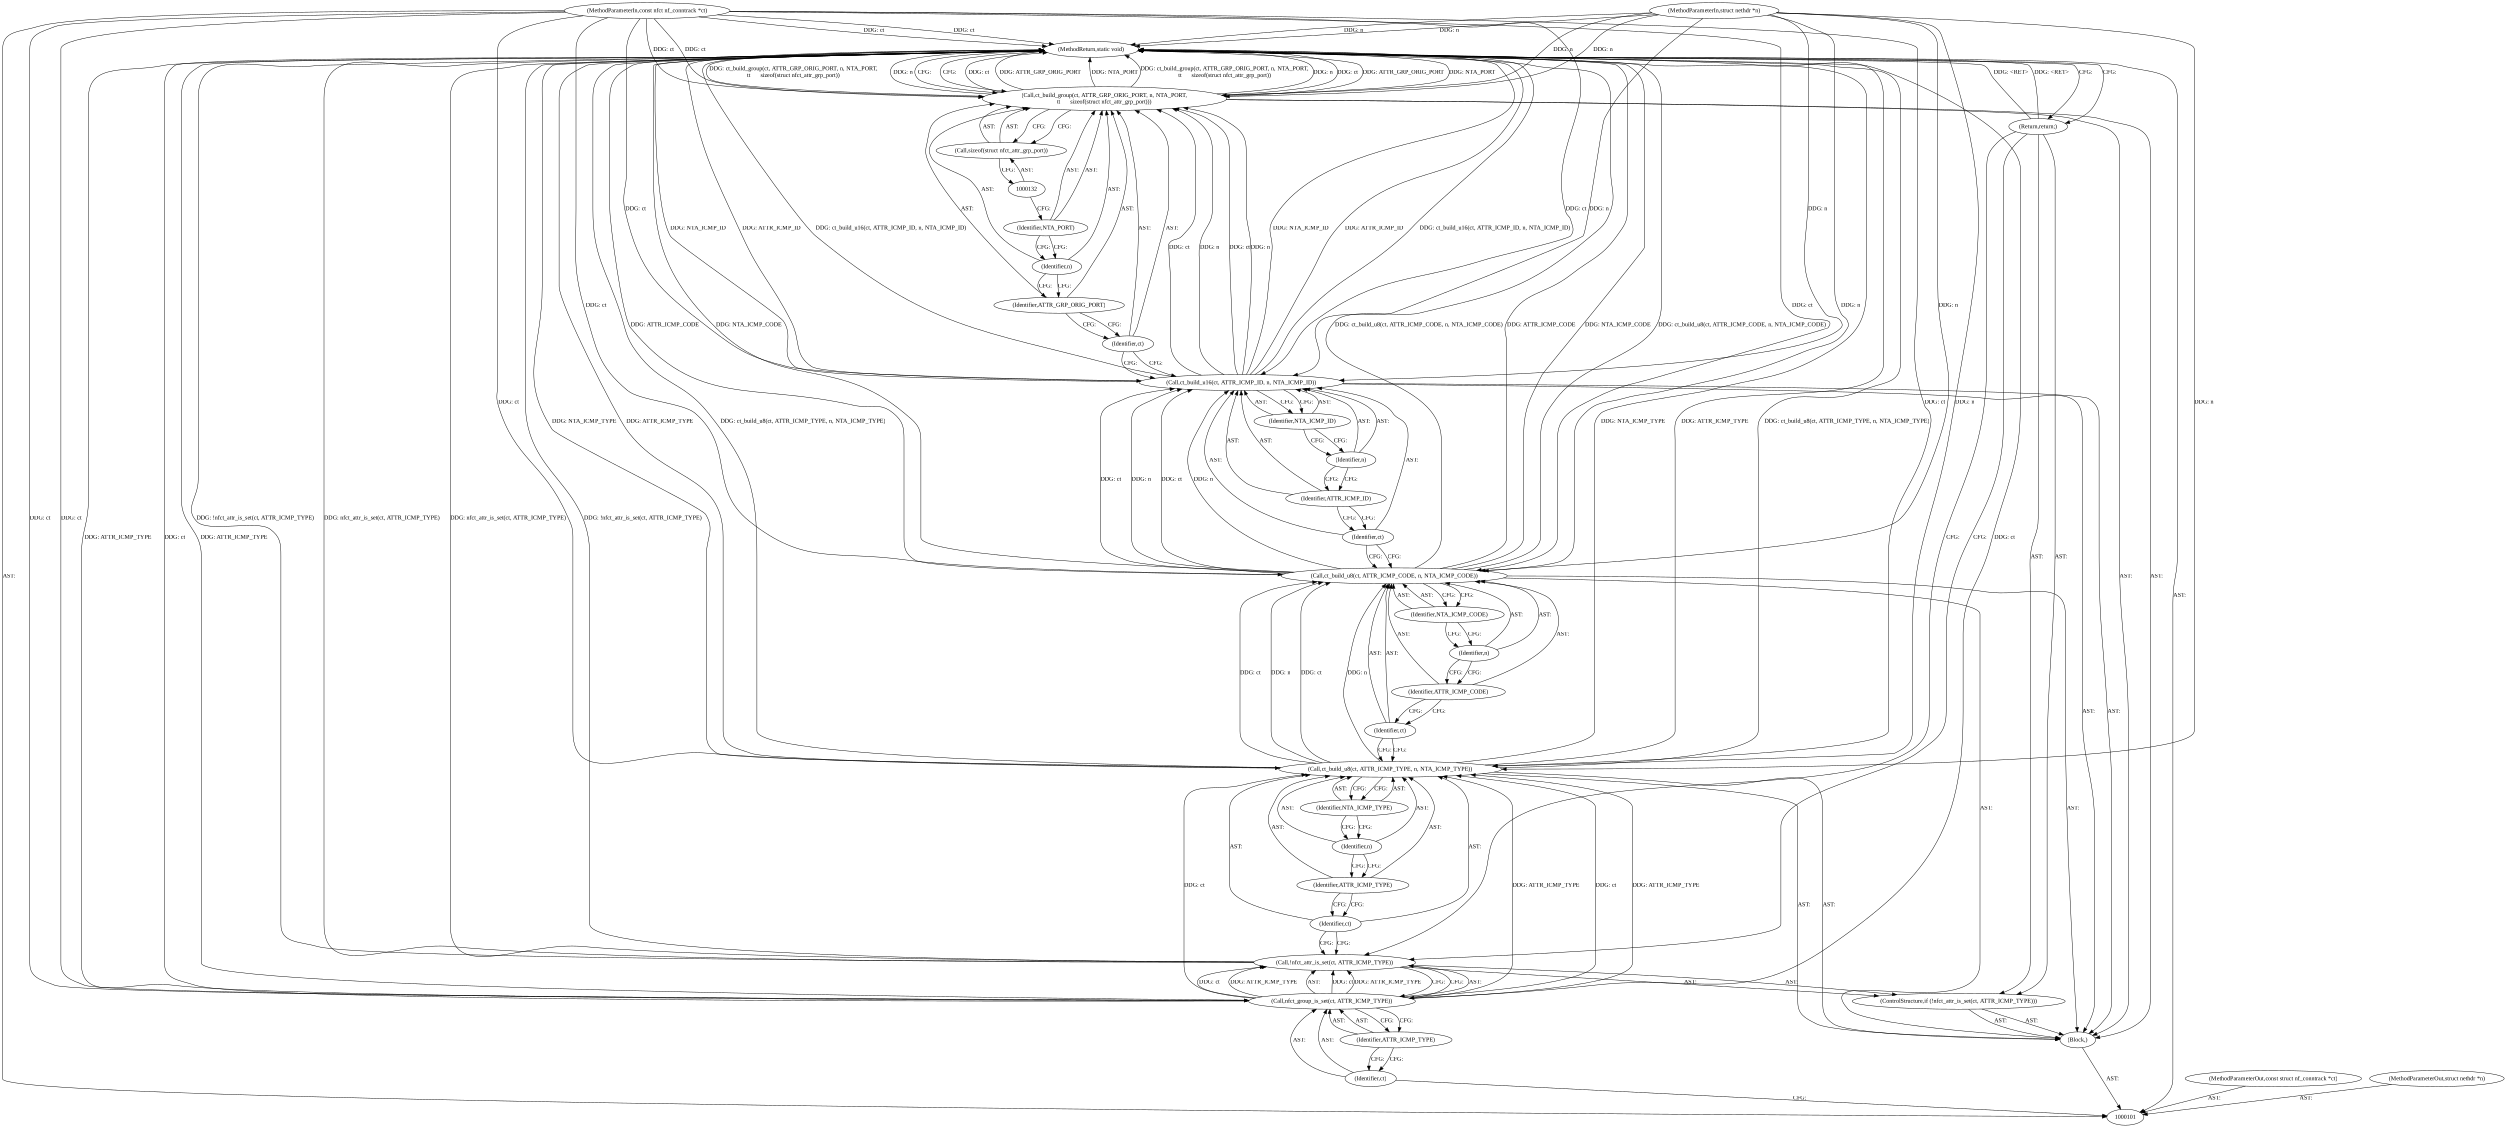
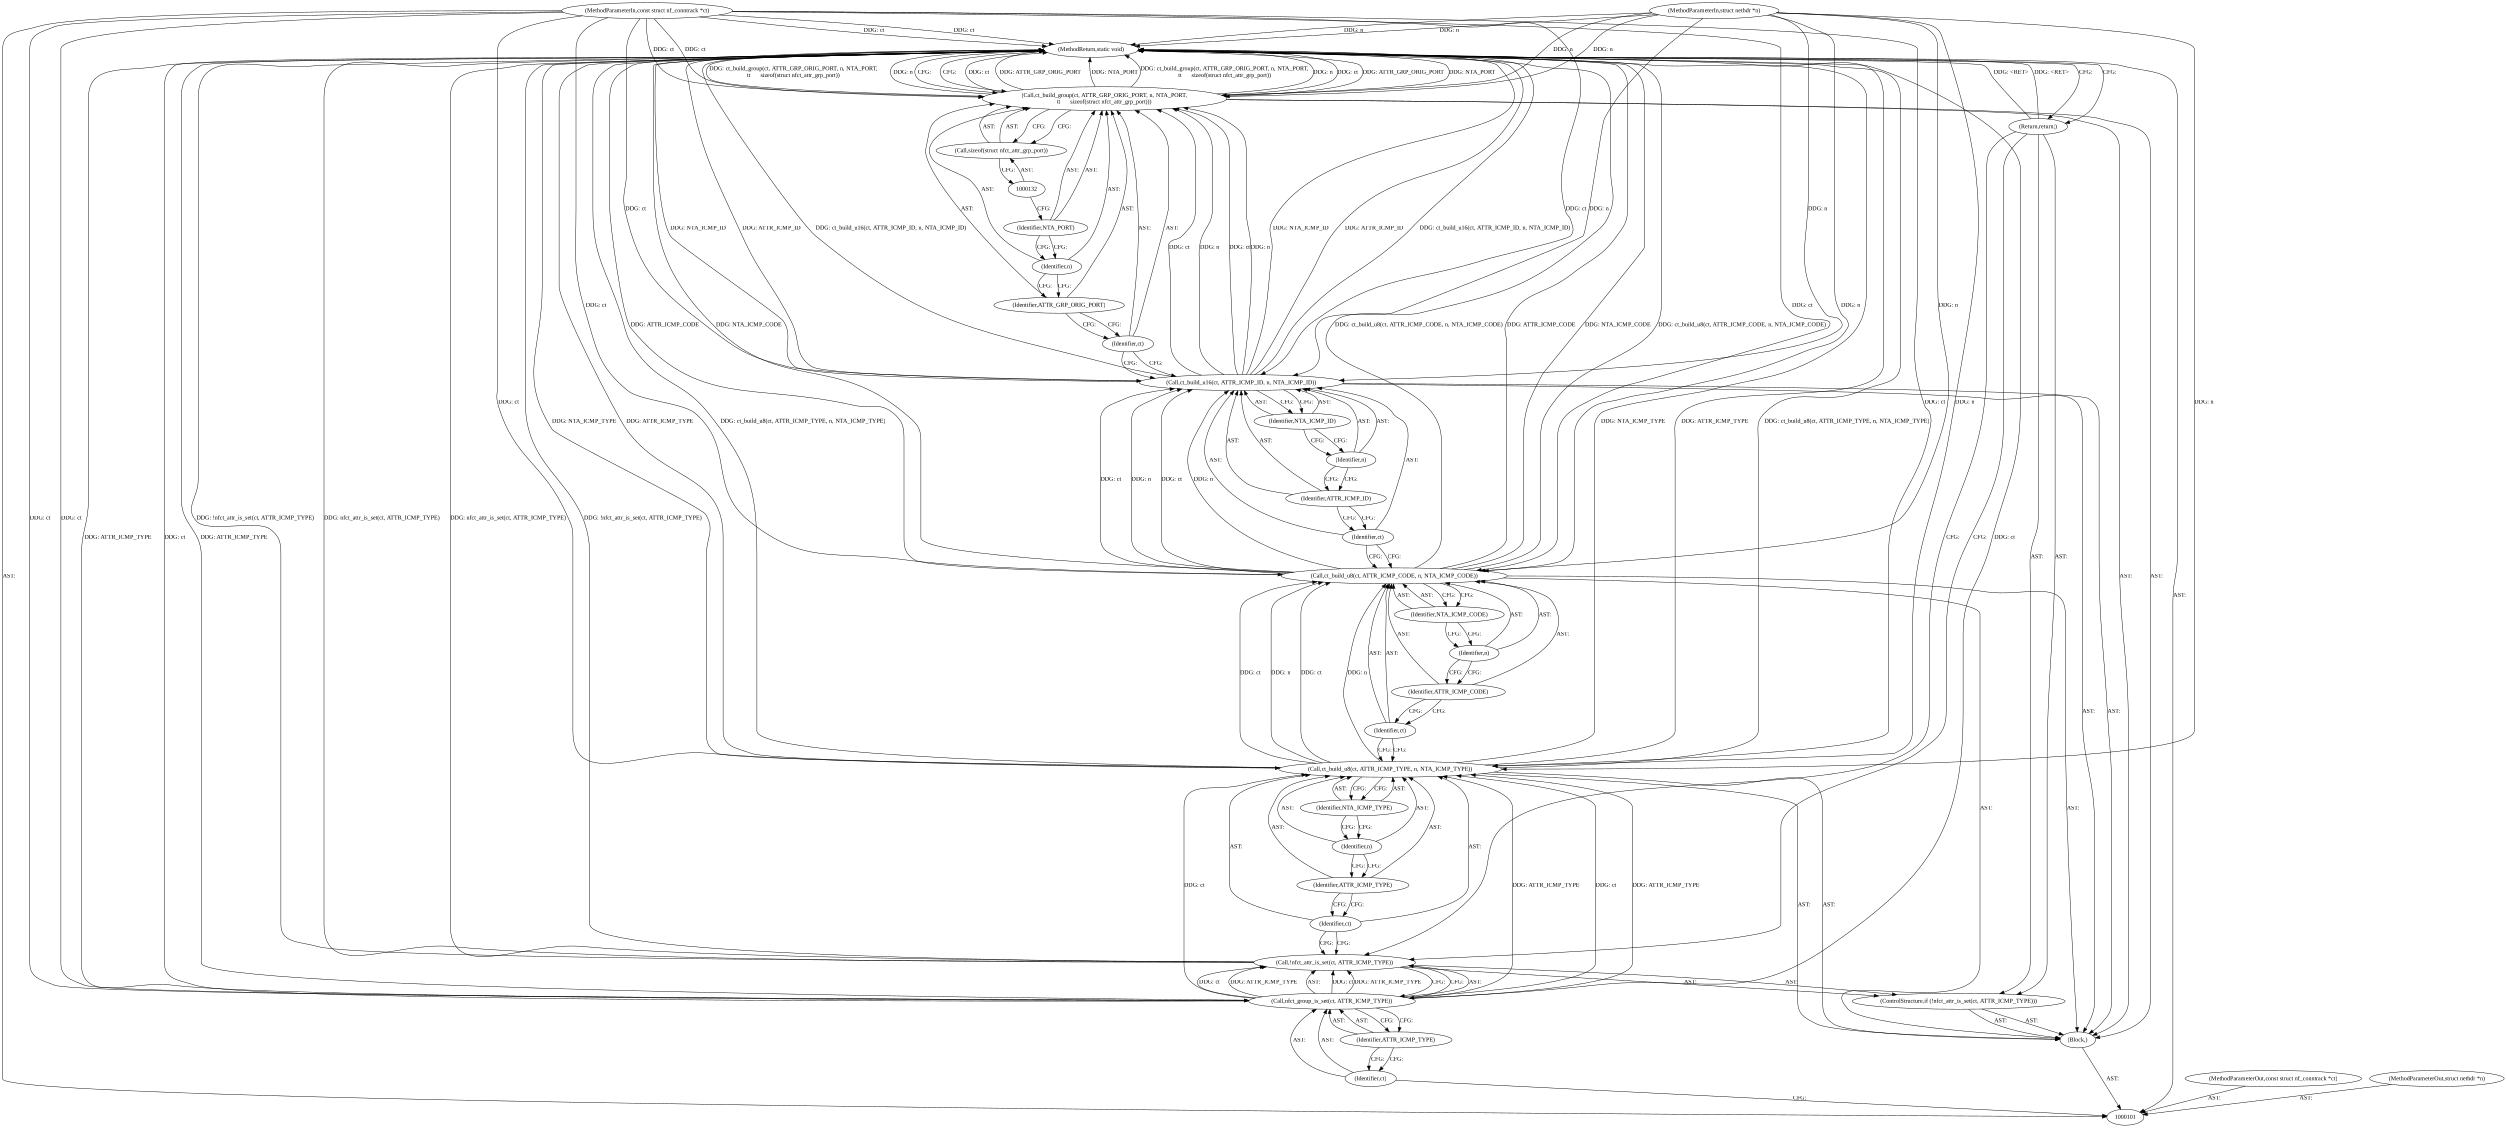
(647, 11) -> (647, 11)
